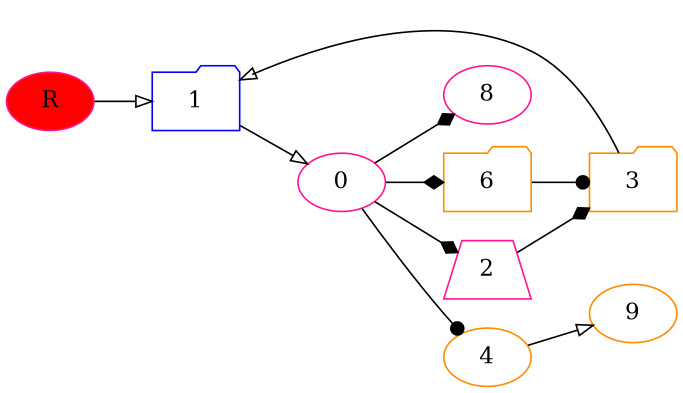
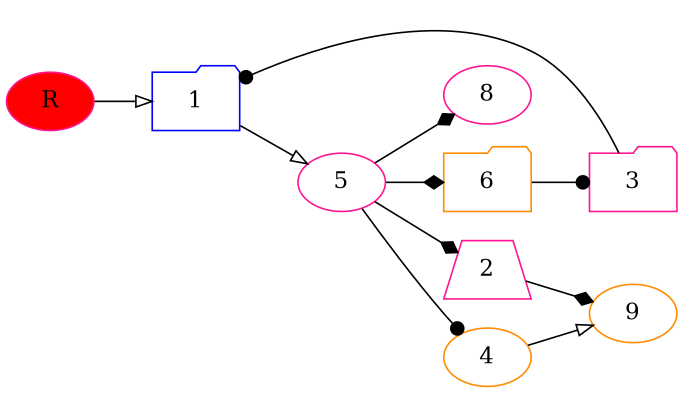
(458, 32) -> (458, 32)
(342, 182) -> (342, 182)
(633, 182) -> (633, 182)
(545, 236) -> (550, 288)
